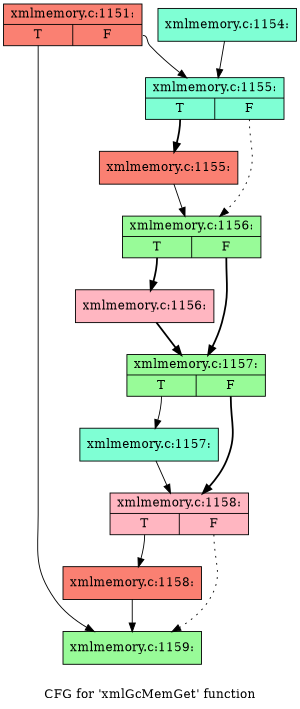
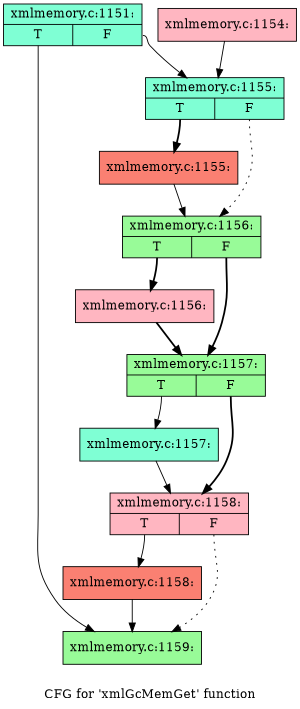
(73, 25) -> (73, 25)
(227, 25) -> (227, 25)
